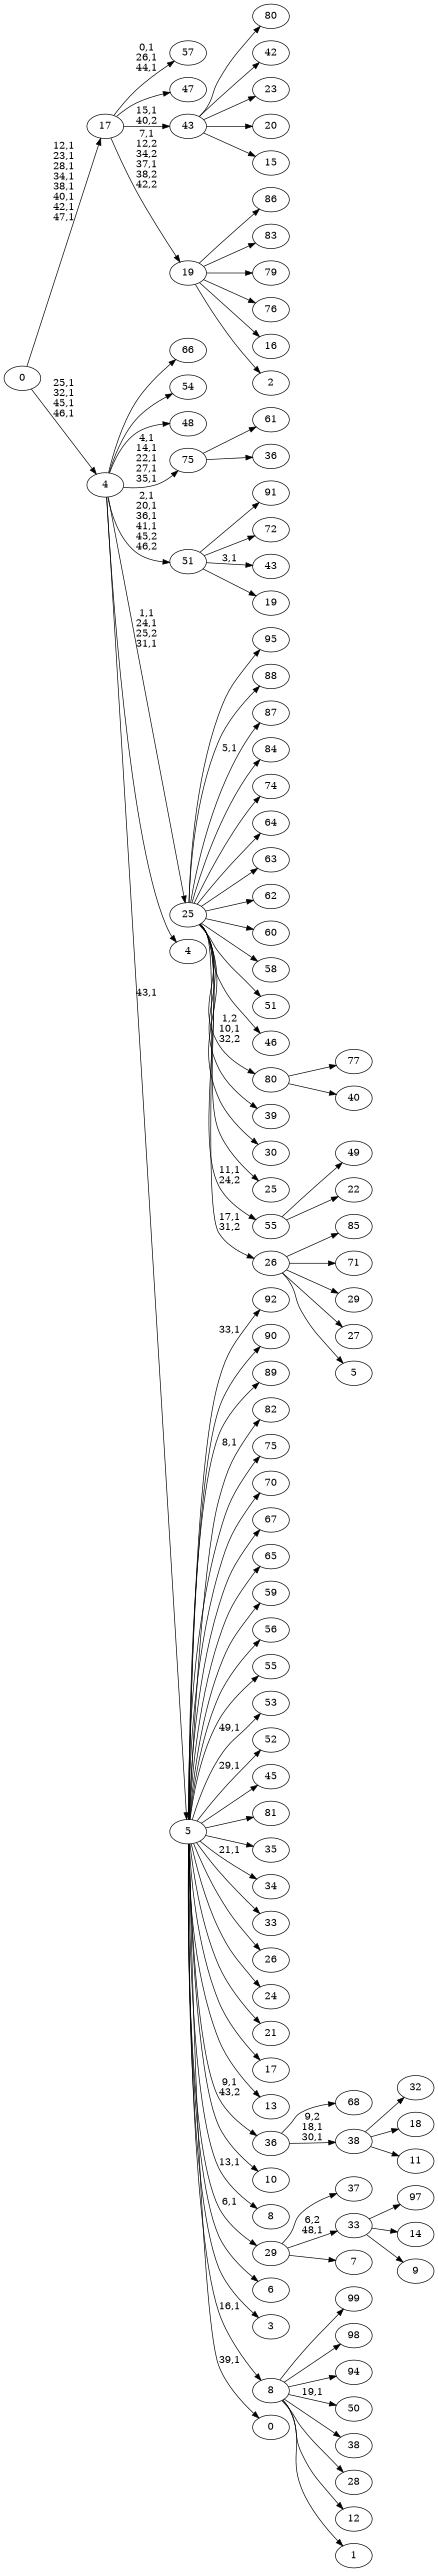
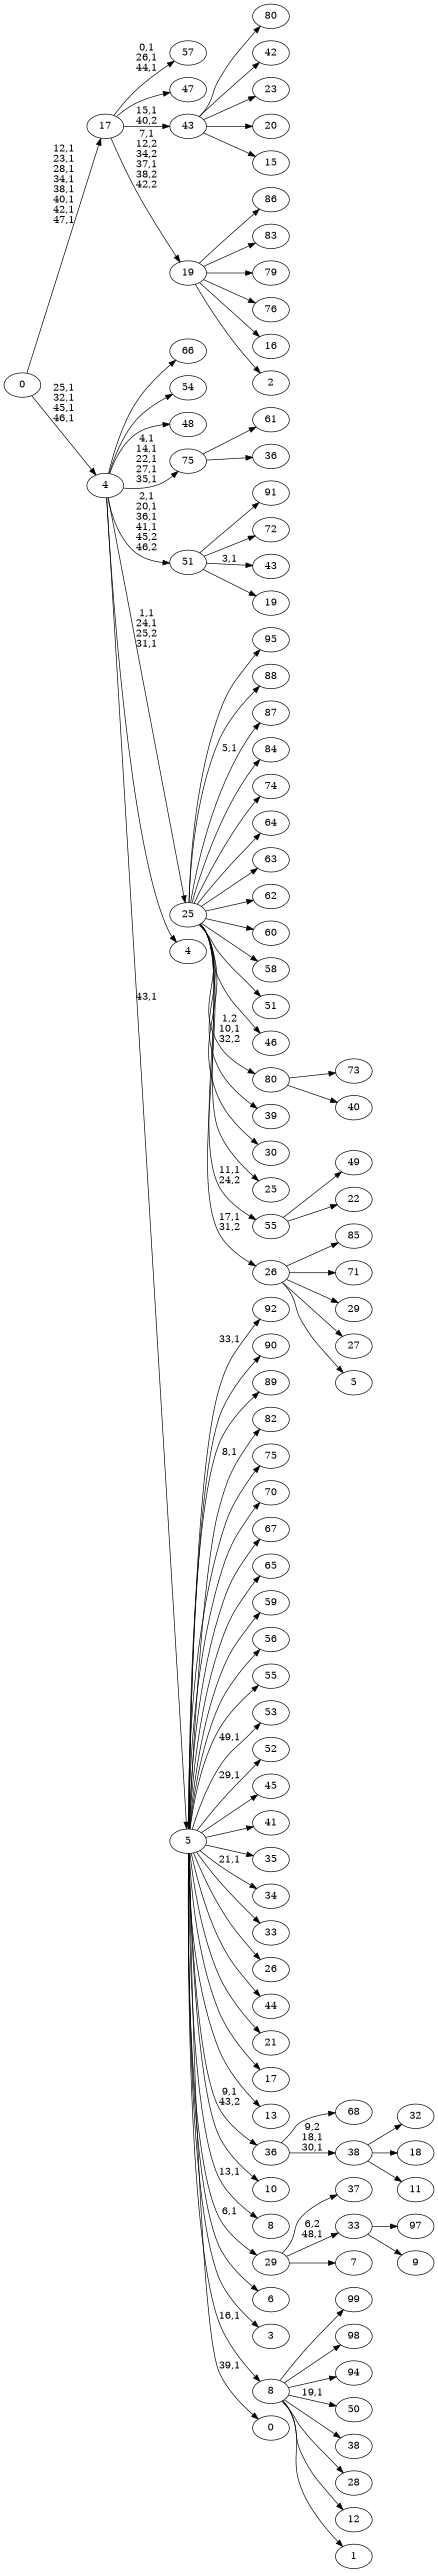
(354, 1062) -> (354, 1071)
(271, 1813) -> (271, 1823)
(271, 1997) -> (271, 2006)
(416, 2234) -> none
